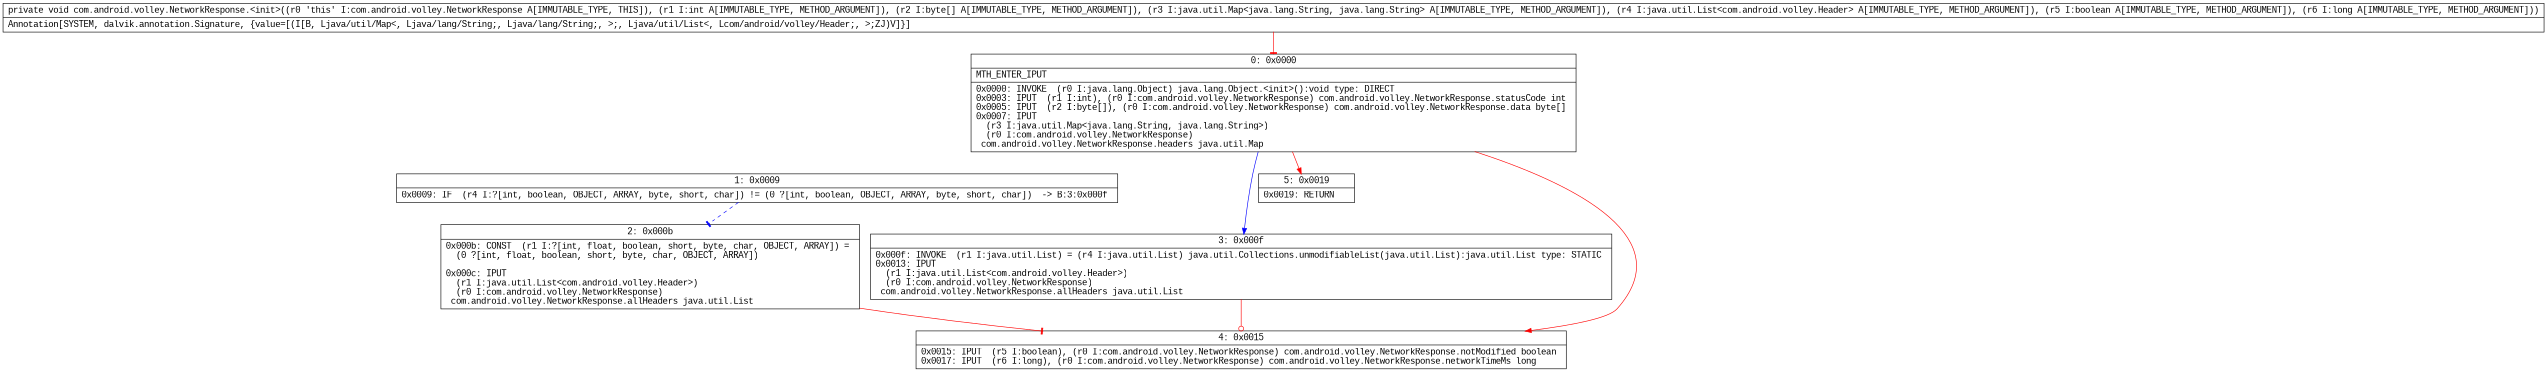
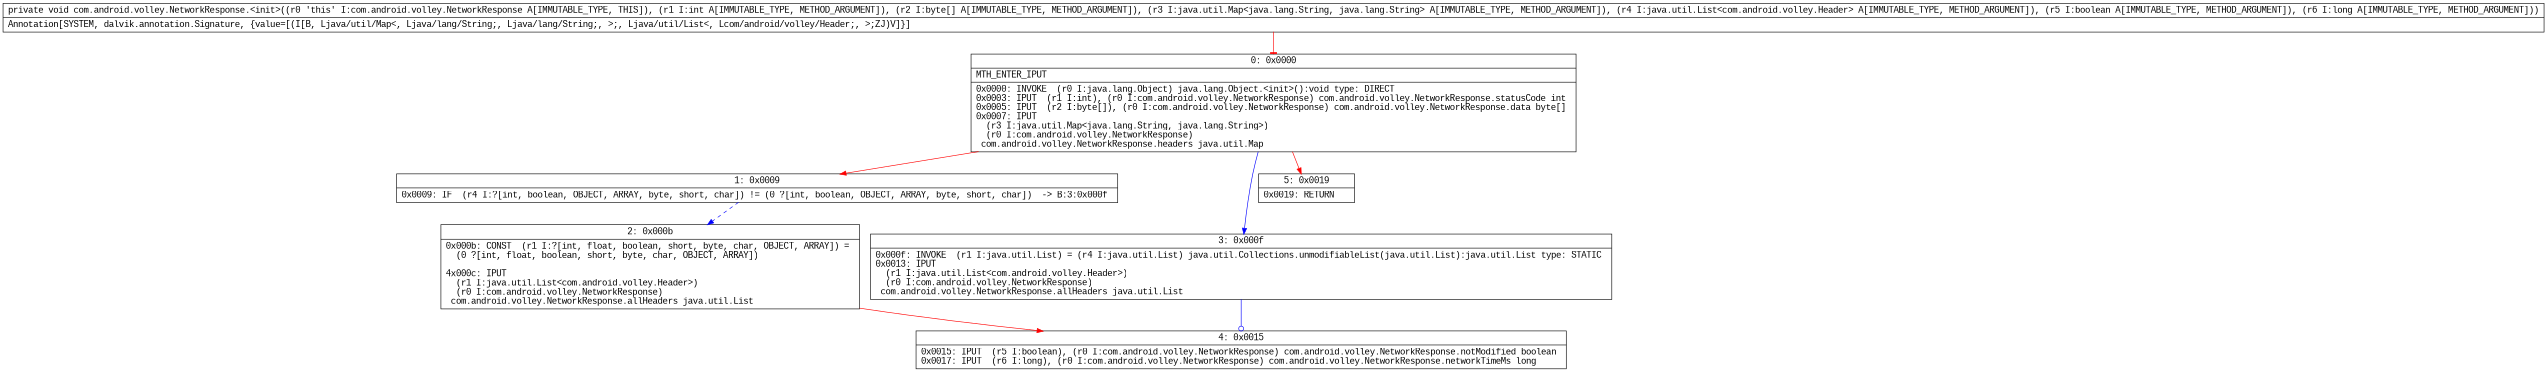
(725, 212) -> (725, 212)
(1624, 234) -> (912, 162)
(481, 274) -> (481, 274)
(1241, 313) -> (1241, 313)
(950, 320) -> (950, 320)
